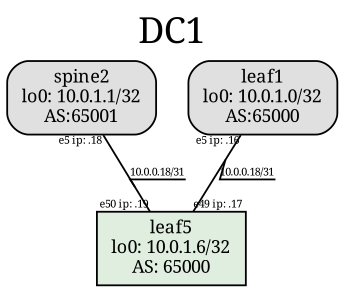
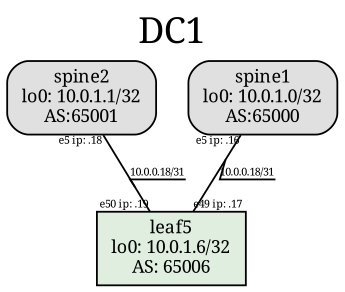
(263, 98) -> (263, 98)
(171, 249) -> (171, 249)
